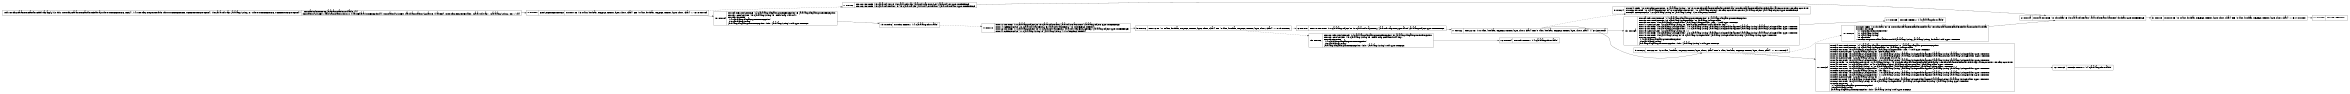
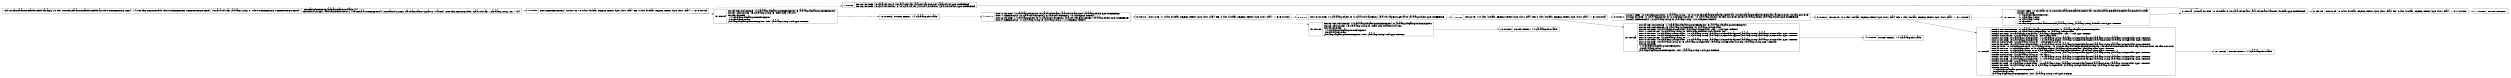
(1618, 49) -> (1812, 17)
